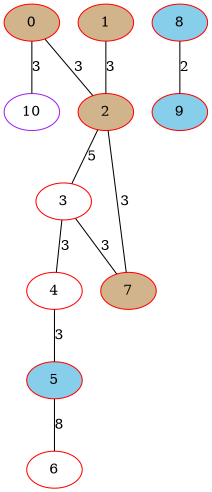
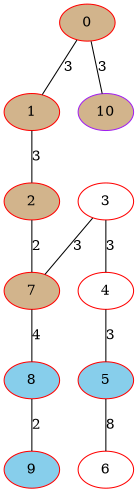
(69, 67) -> (60, 67)
(32, 112) -> (106, 112)
(85, 157) -> none
(125, 201) -> (37, 246)
none -> (32, 336)
